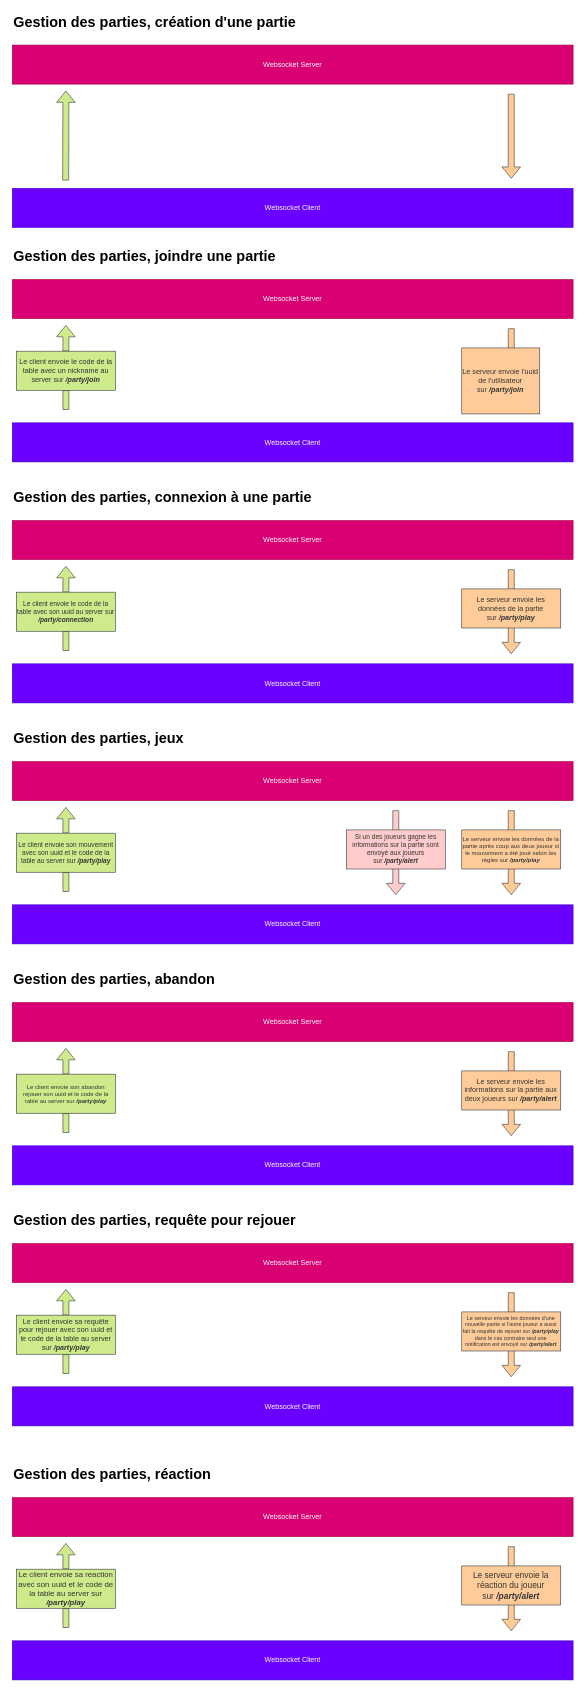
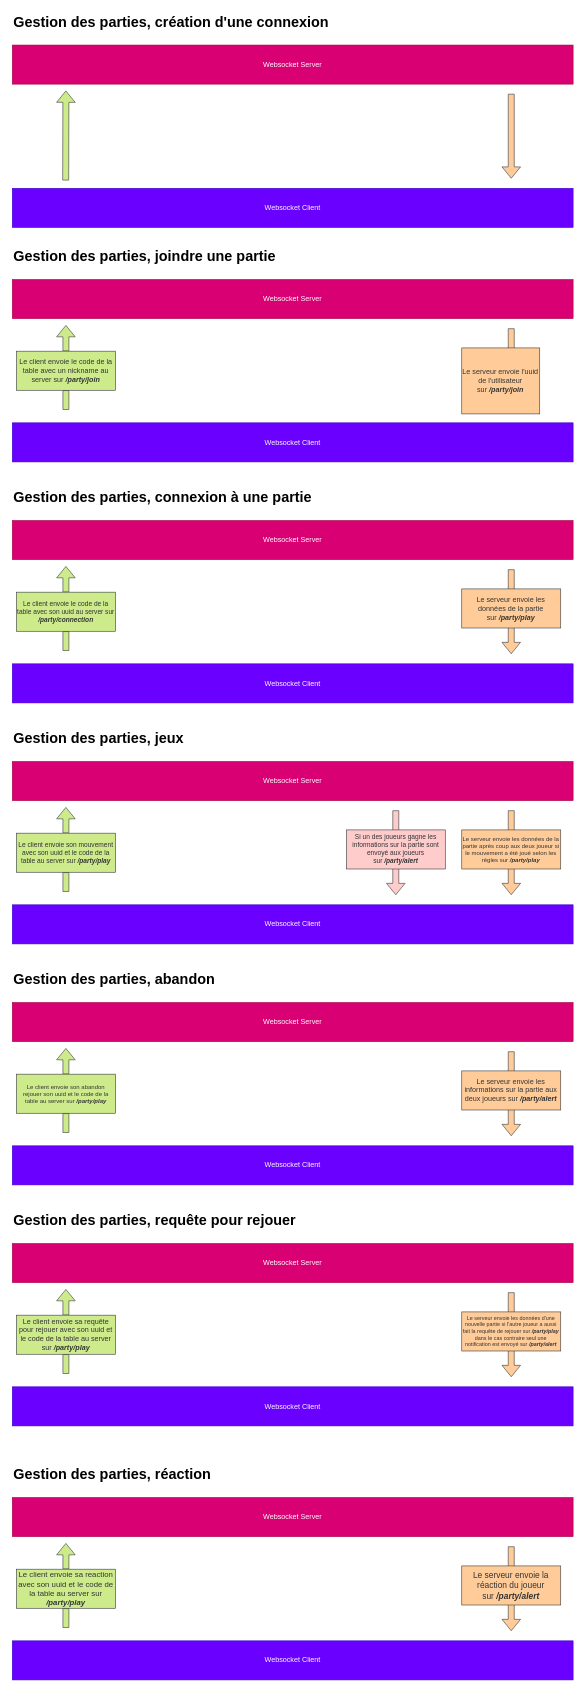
(88, 22) -> (94, 22)
